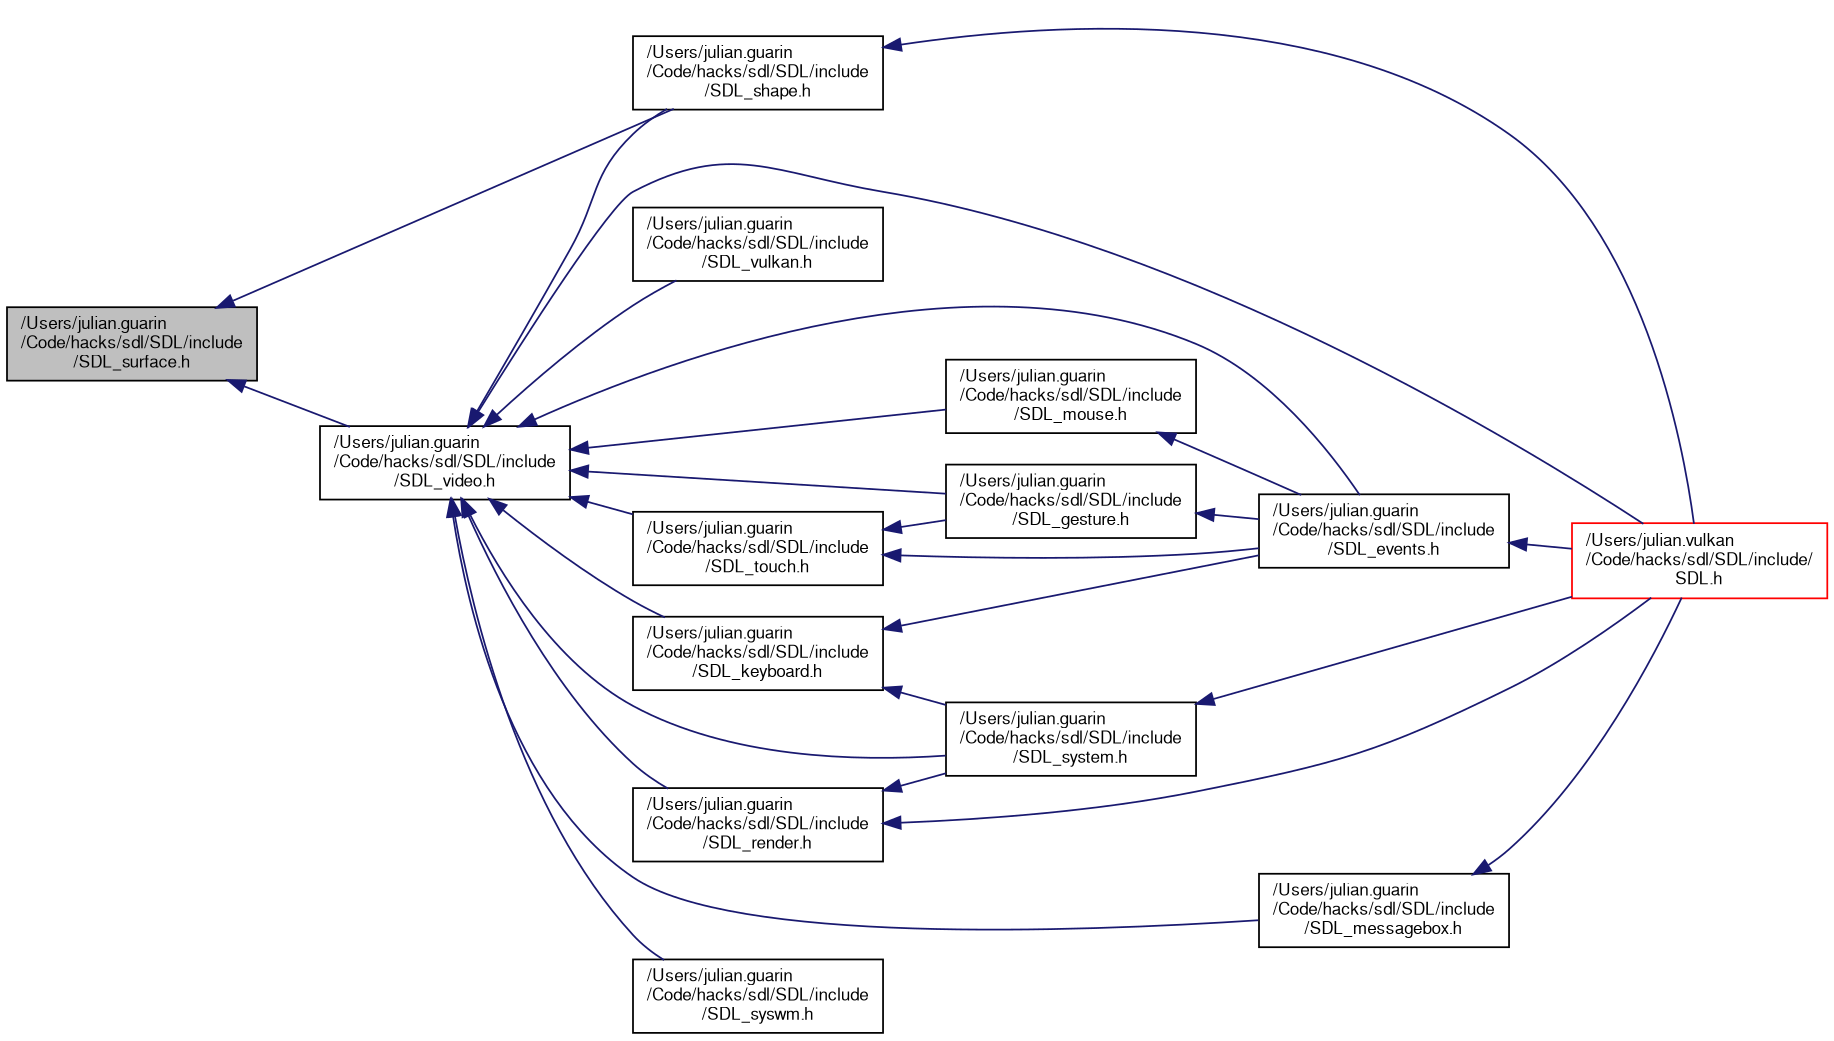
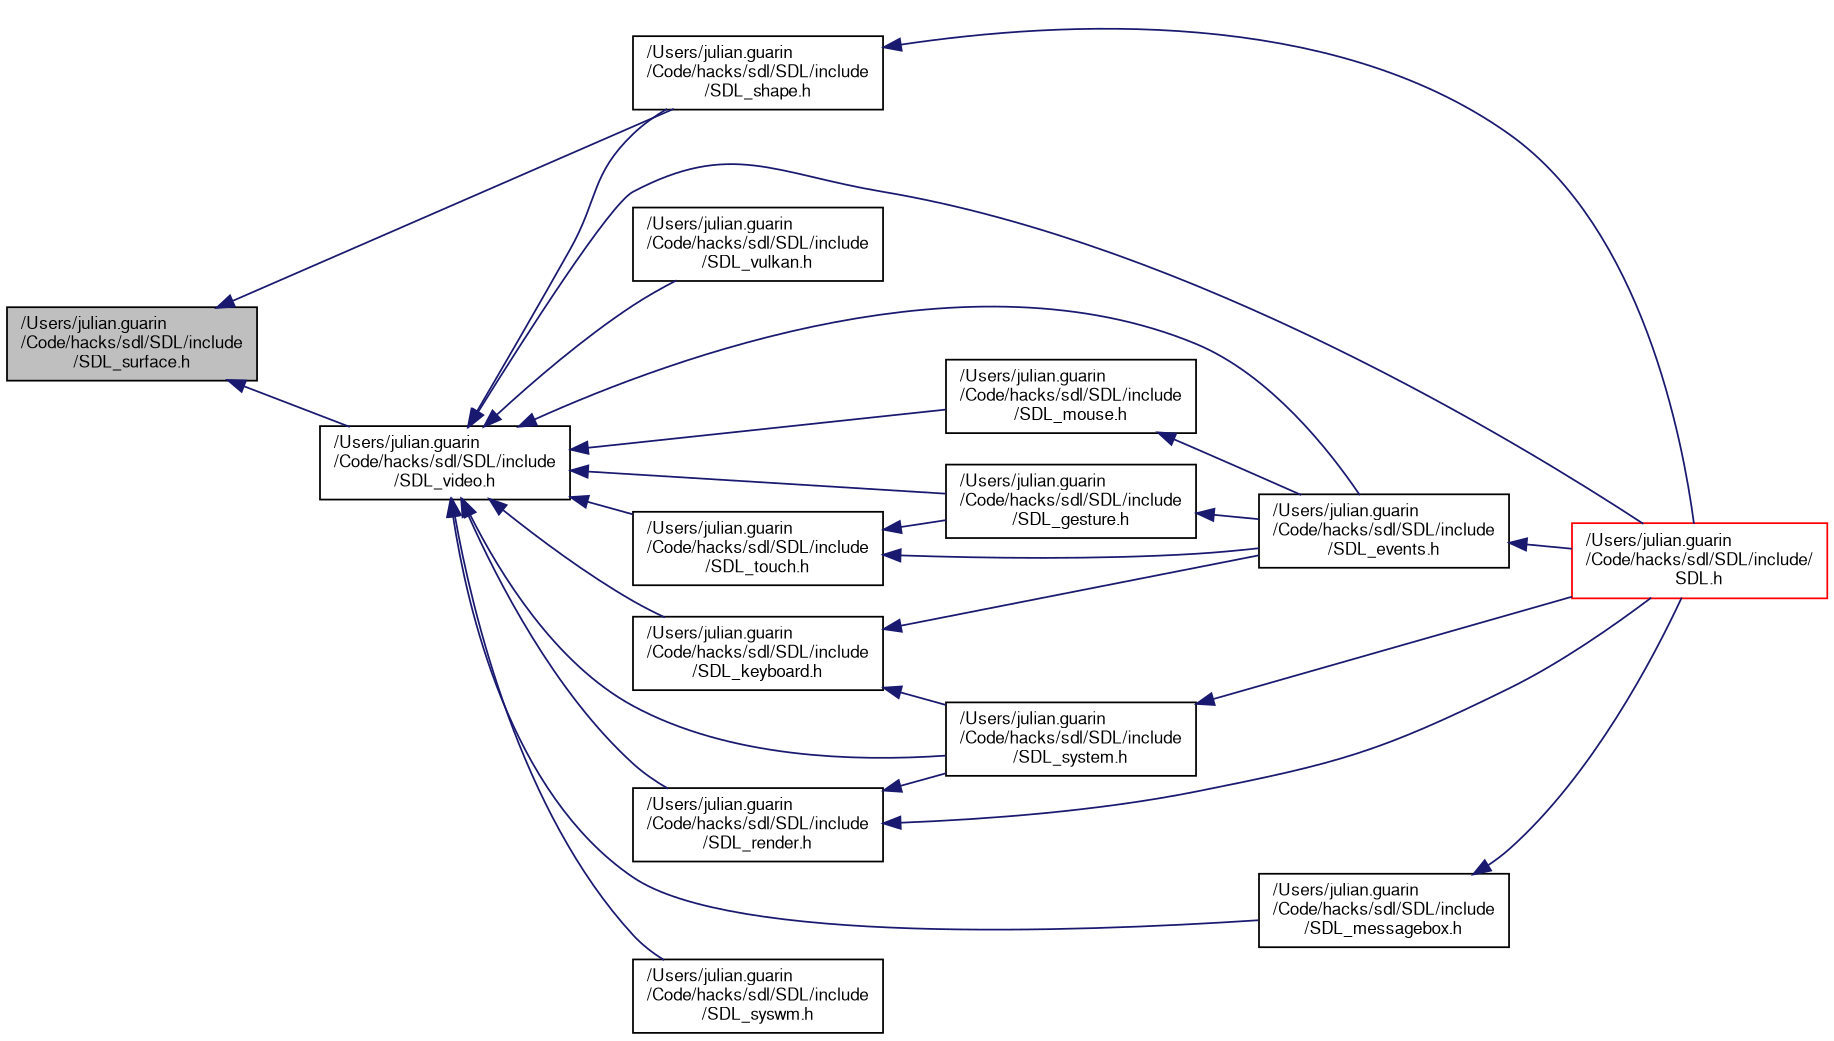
(1700, 561) -> (1700, 561)
